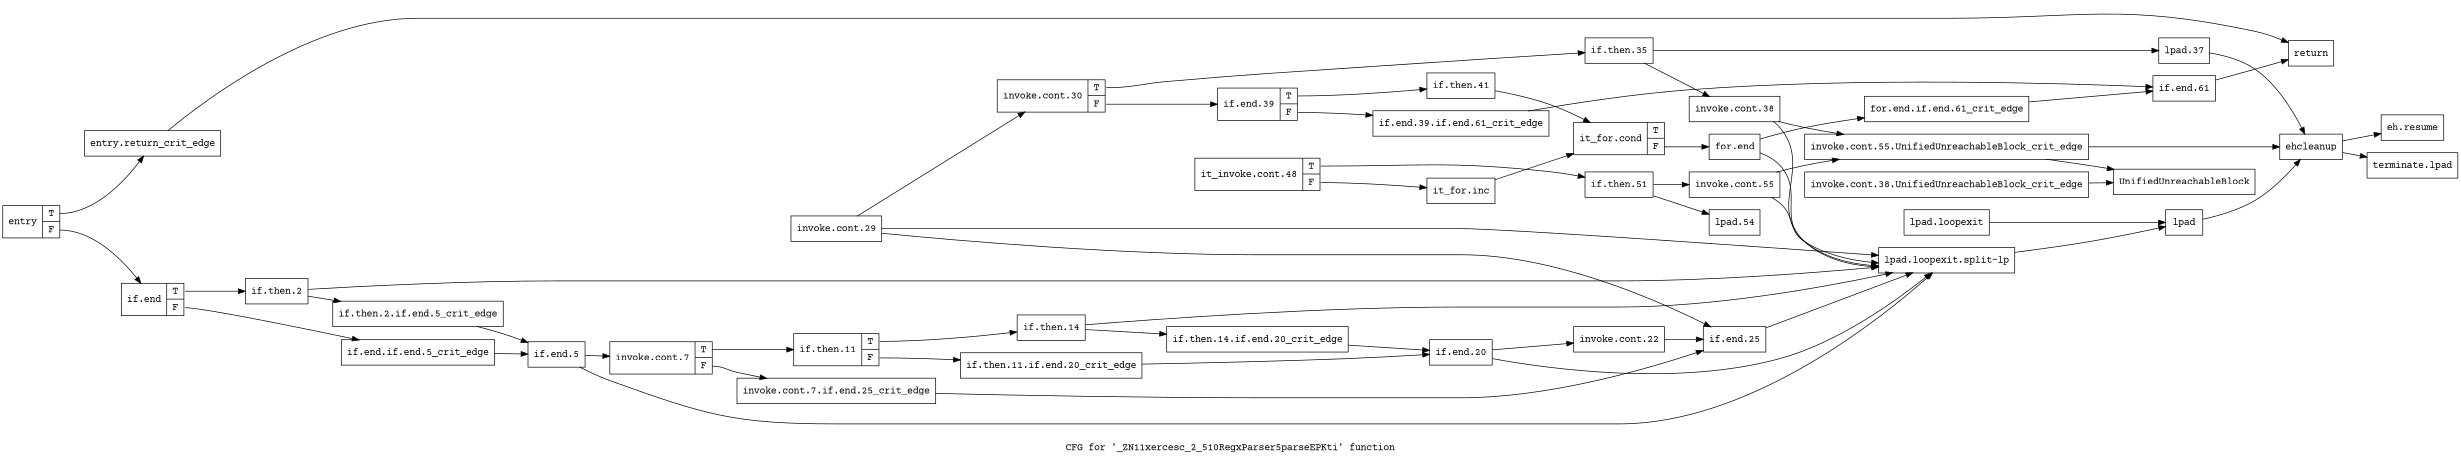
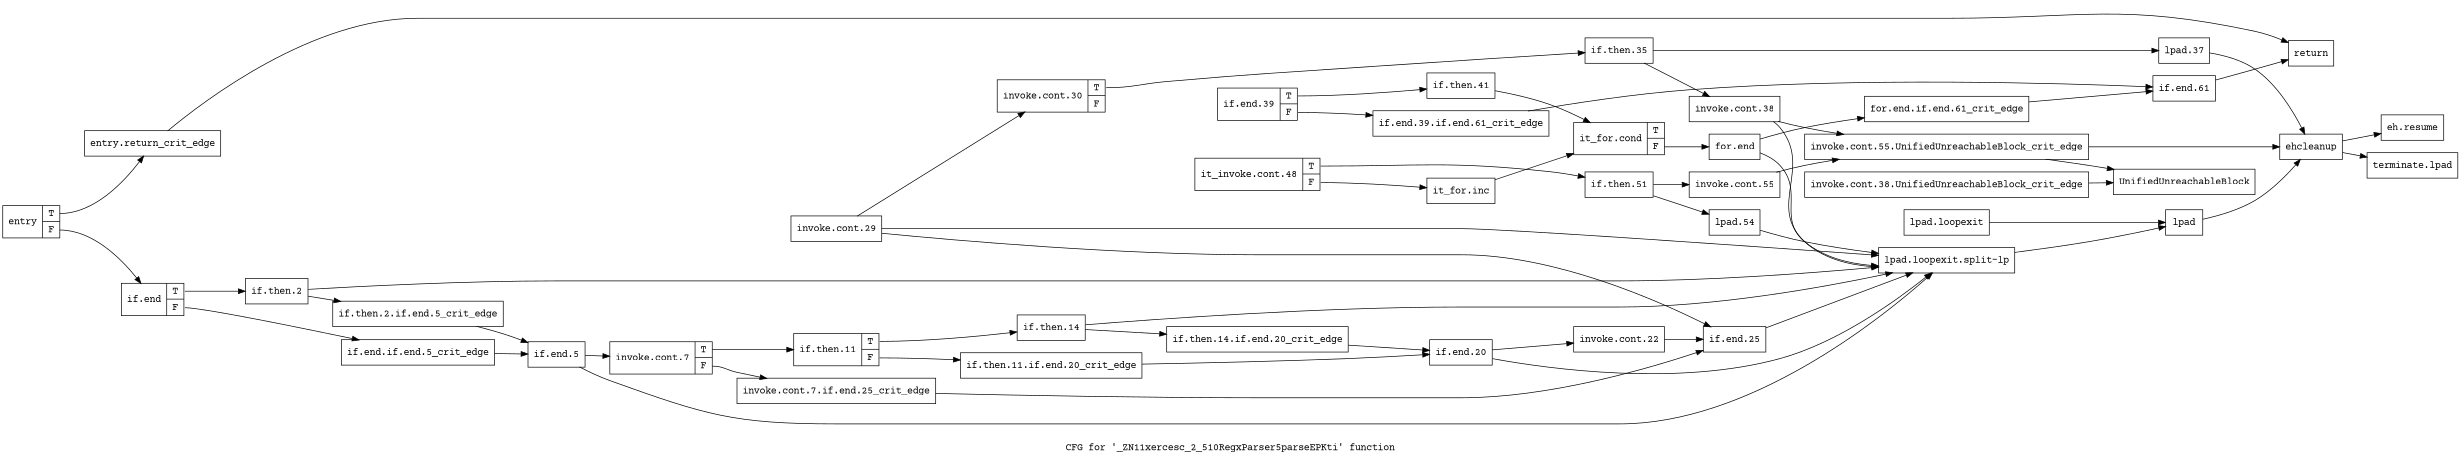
(1158, 104) -> none
(1810, 245) -> (1815, 244)
